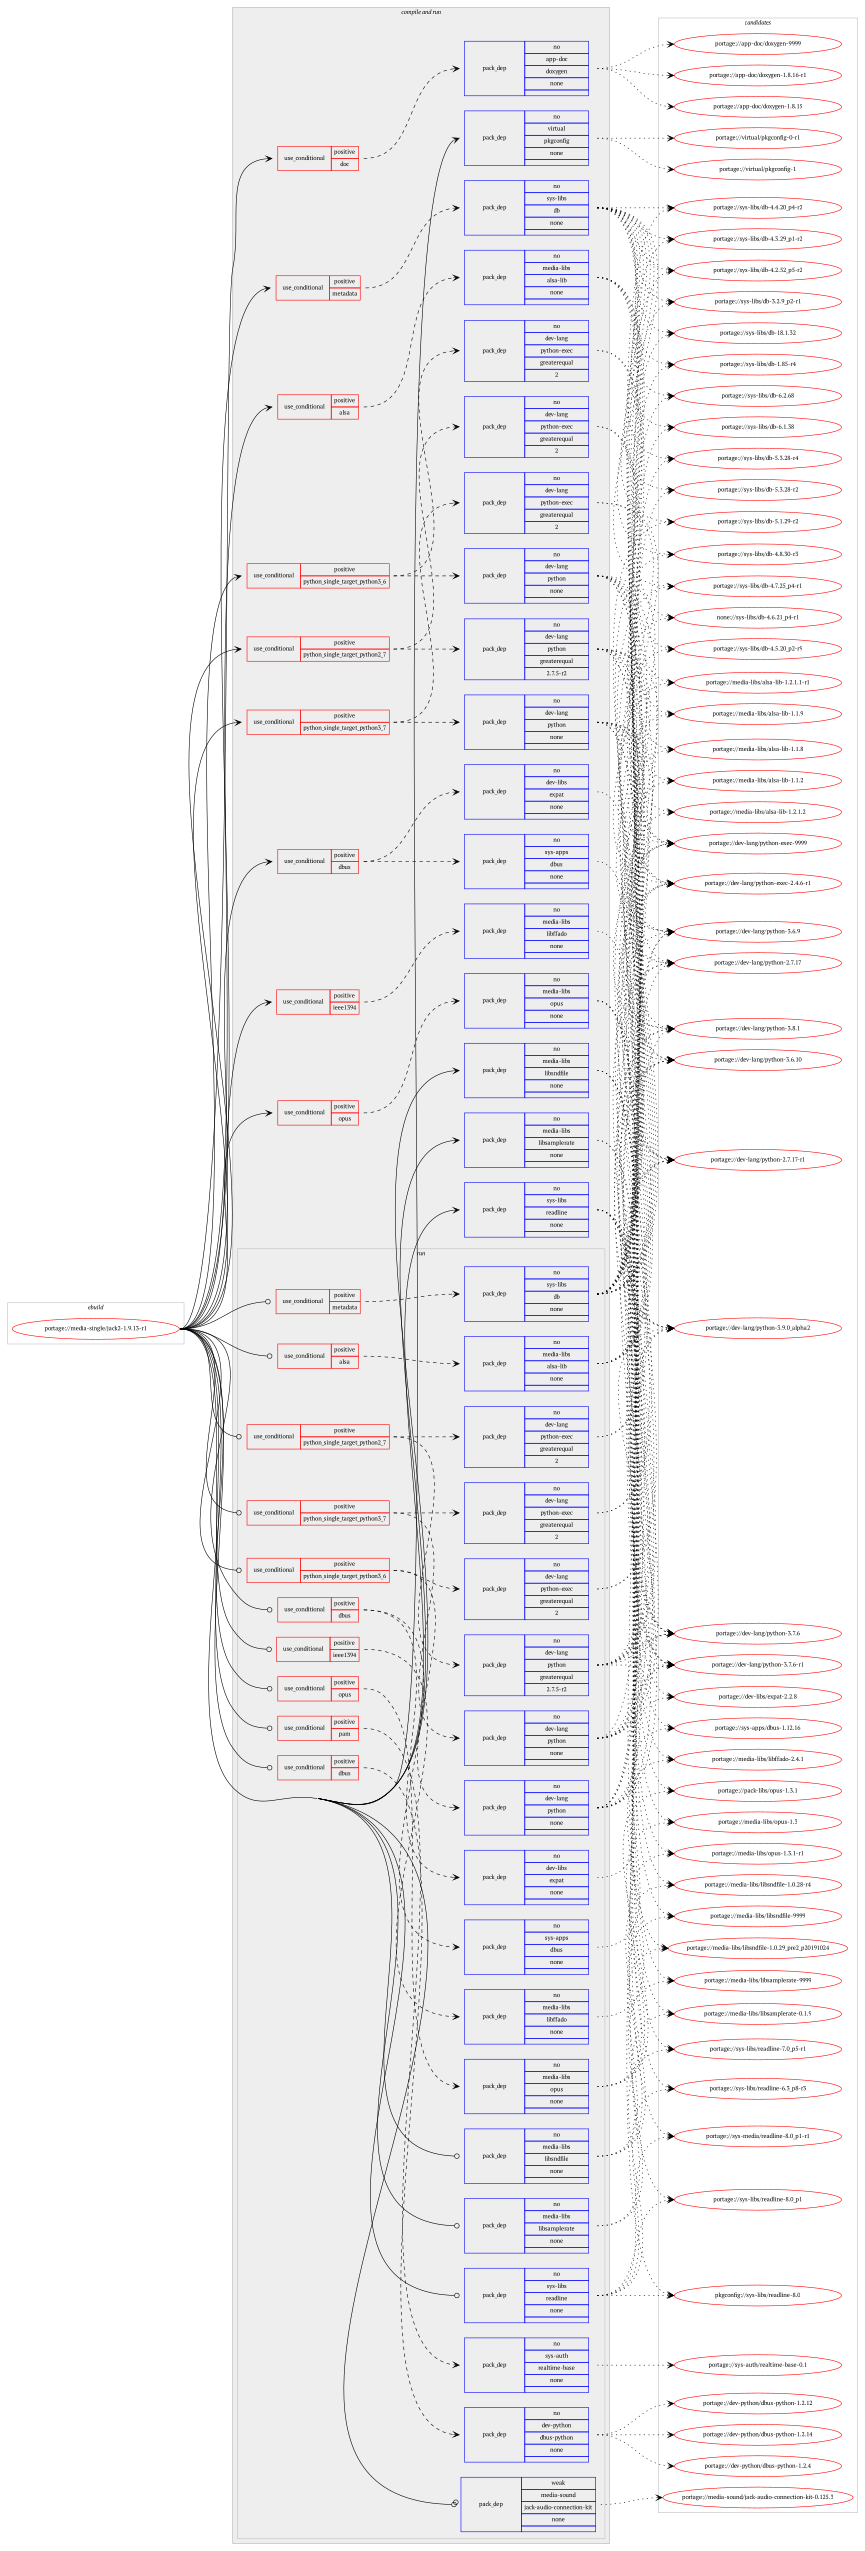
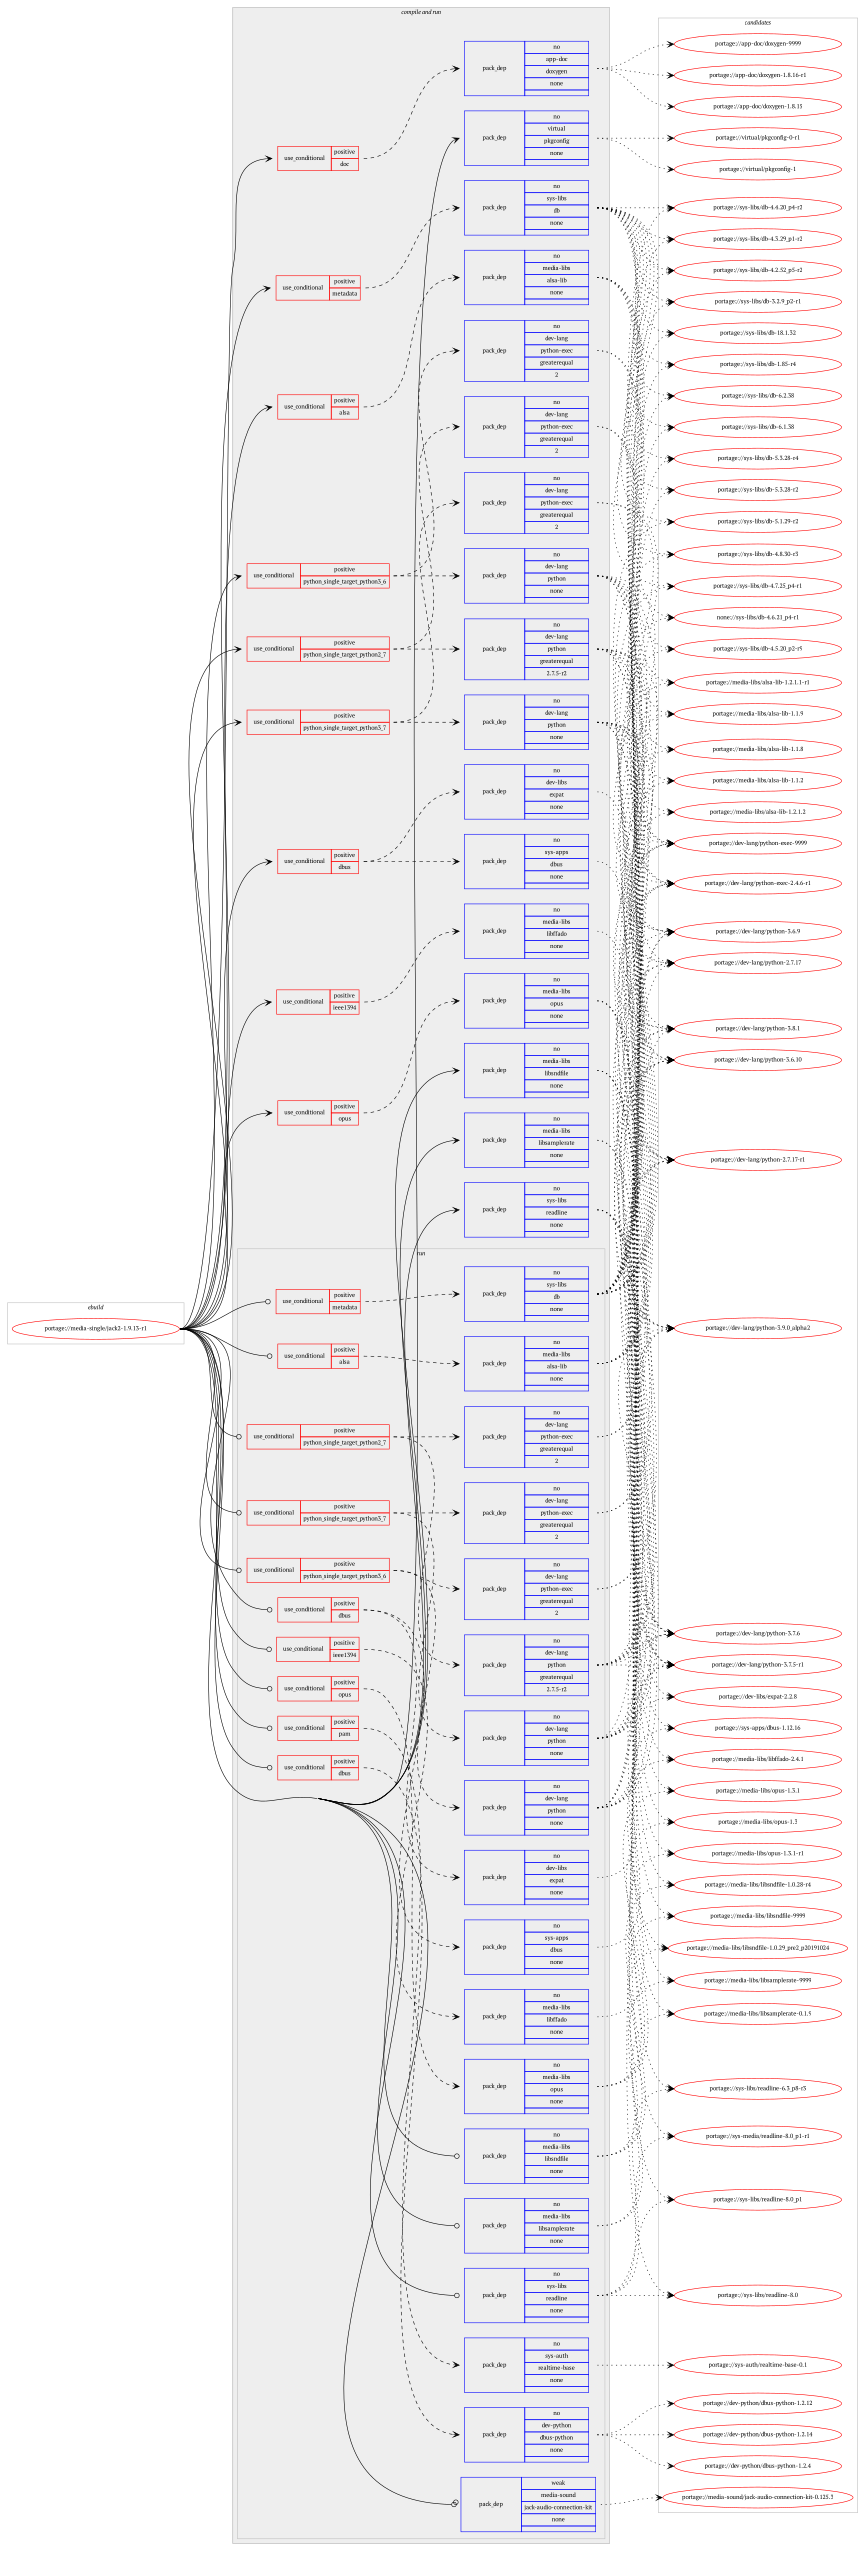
(758, 396) -> (758, 396)
(758, 1665) -> (758, 1665)
(758, 1791) -> (758, 1791)
(758, 2049) -> none
(758, 2296) -> (758, 2296)
